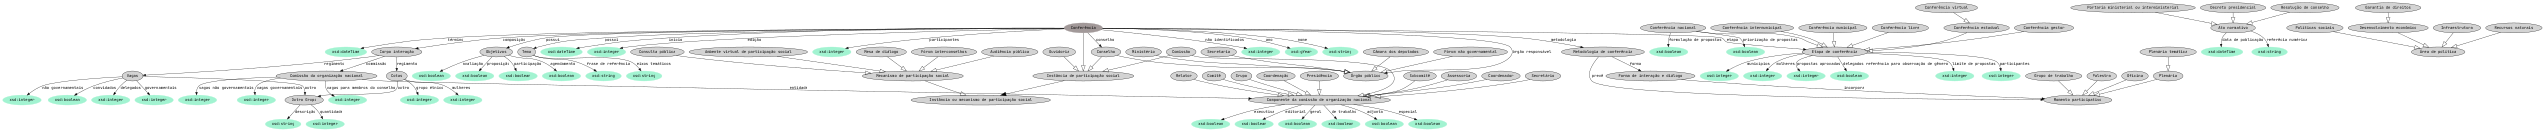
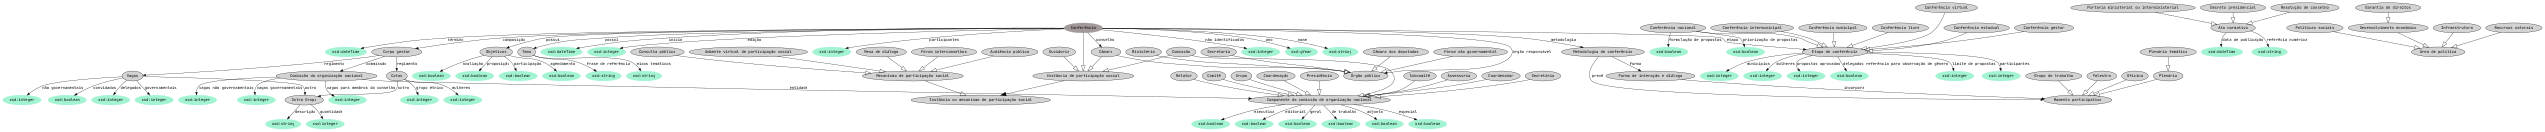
(1959, 16) -> (1911, 40)
(397, 52) -> (397, 52)
(1106, 52) -> (1106, 52)
